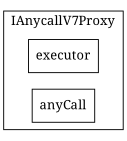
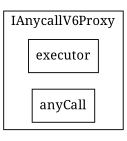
(63, 22) -> (63, 22)
